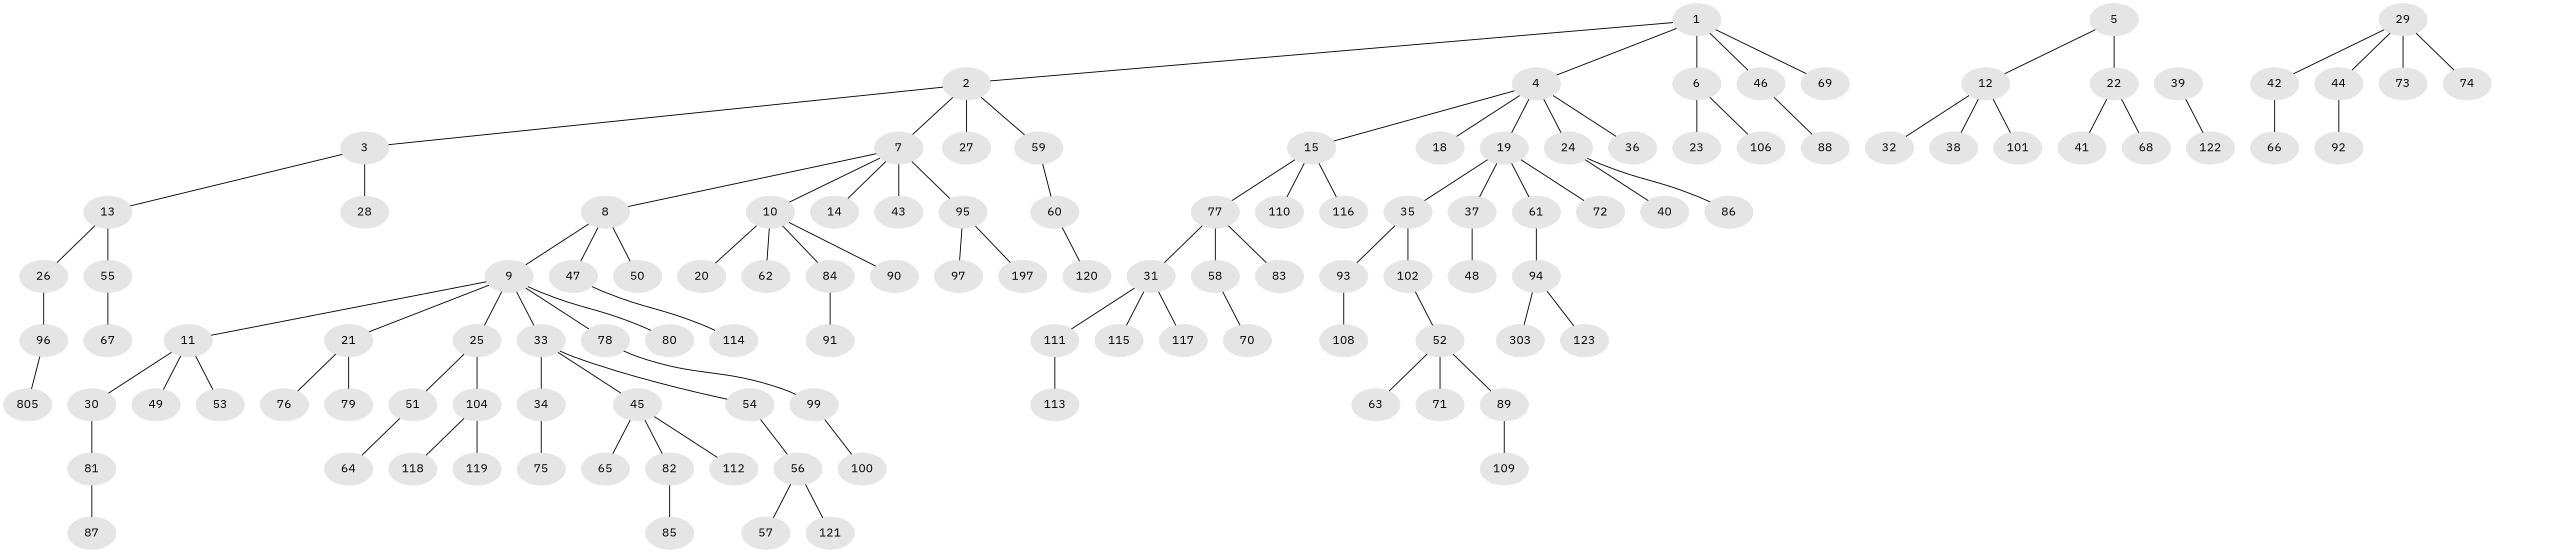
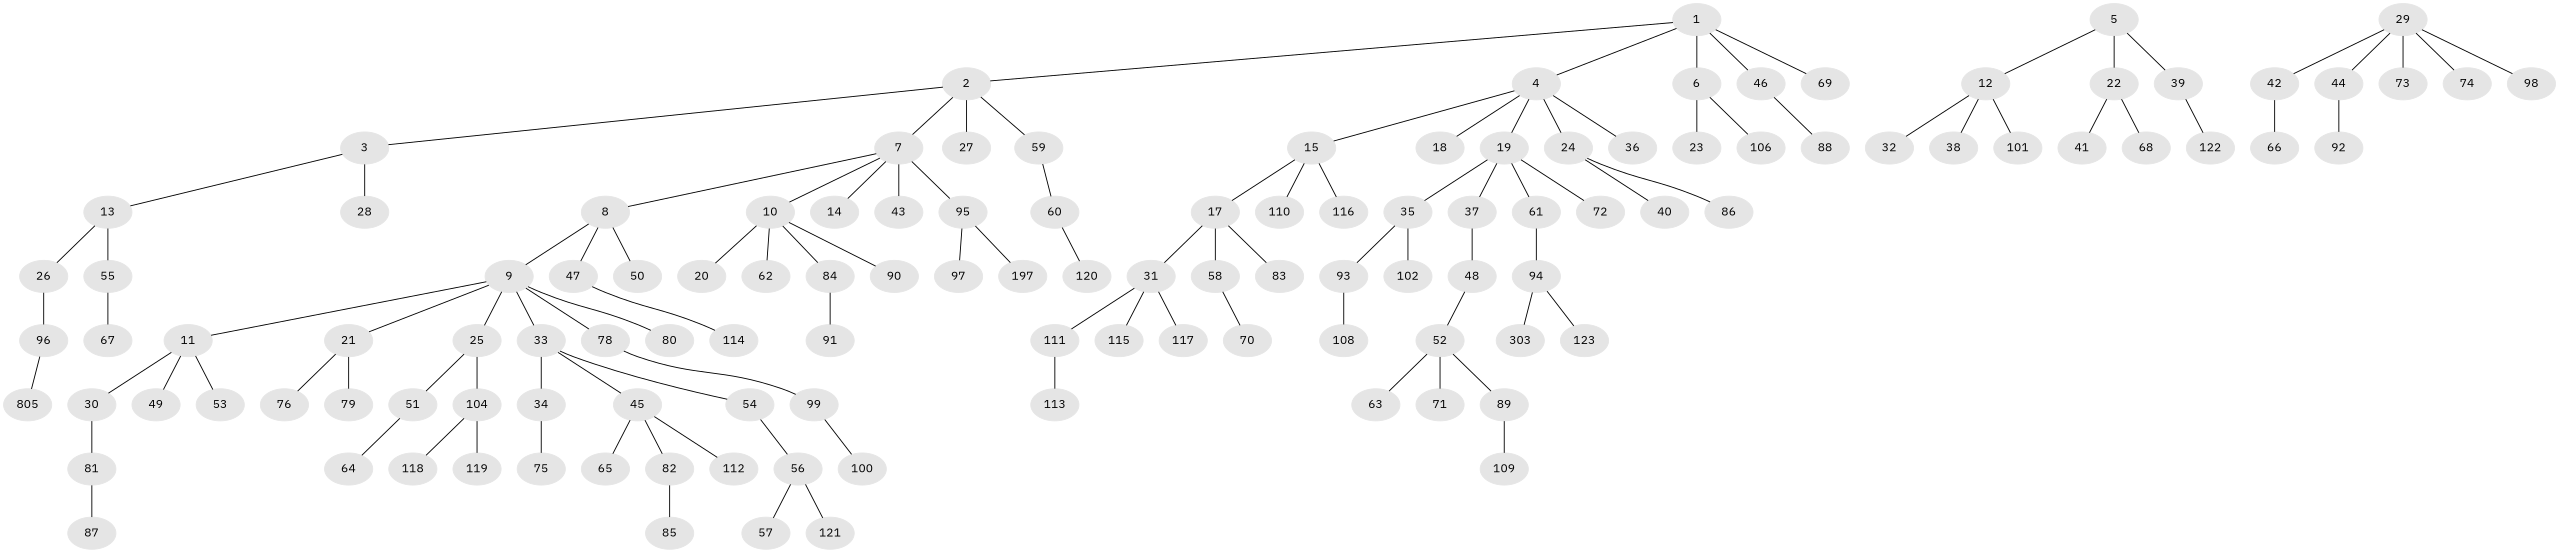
none -> (2146, 52)
none -> (2531, 84)
(1215, 212) -> (1215, 212)
(1424, 309) -> (1456, 309)
